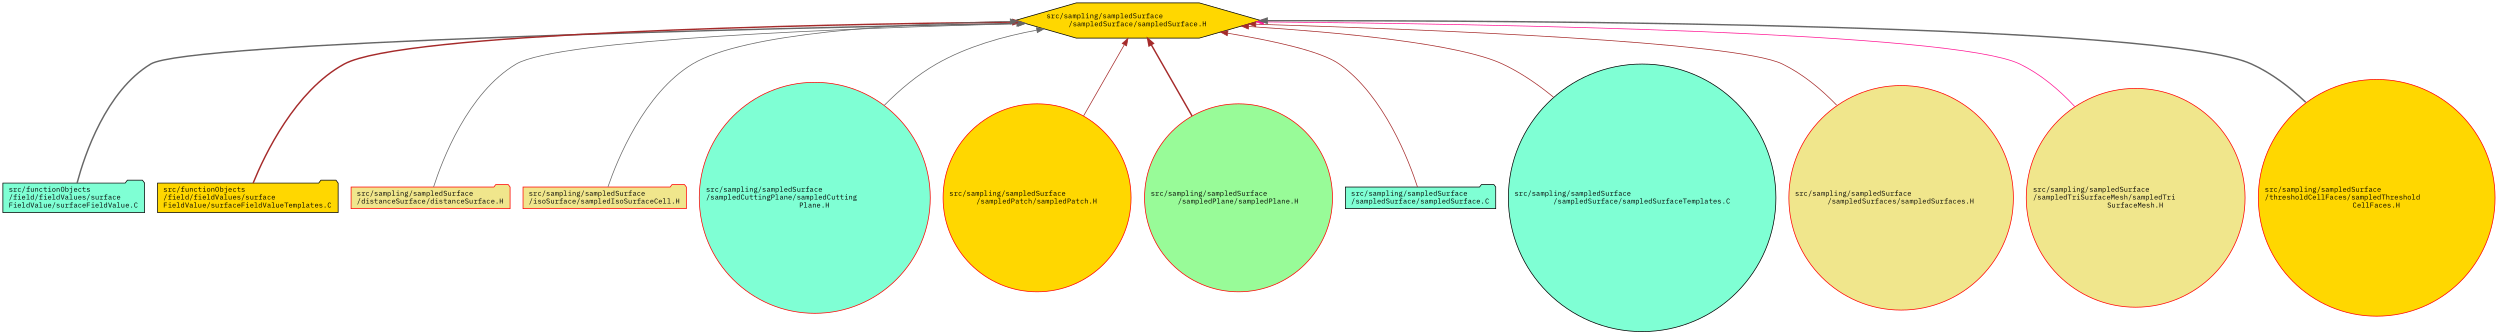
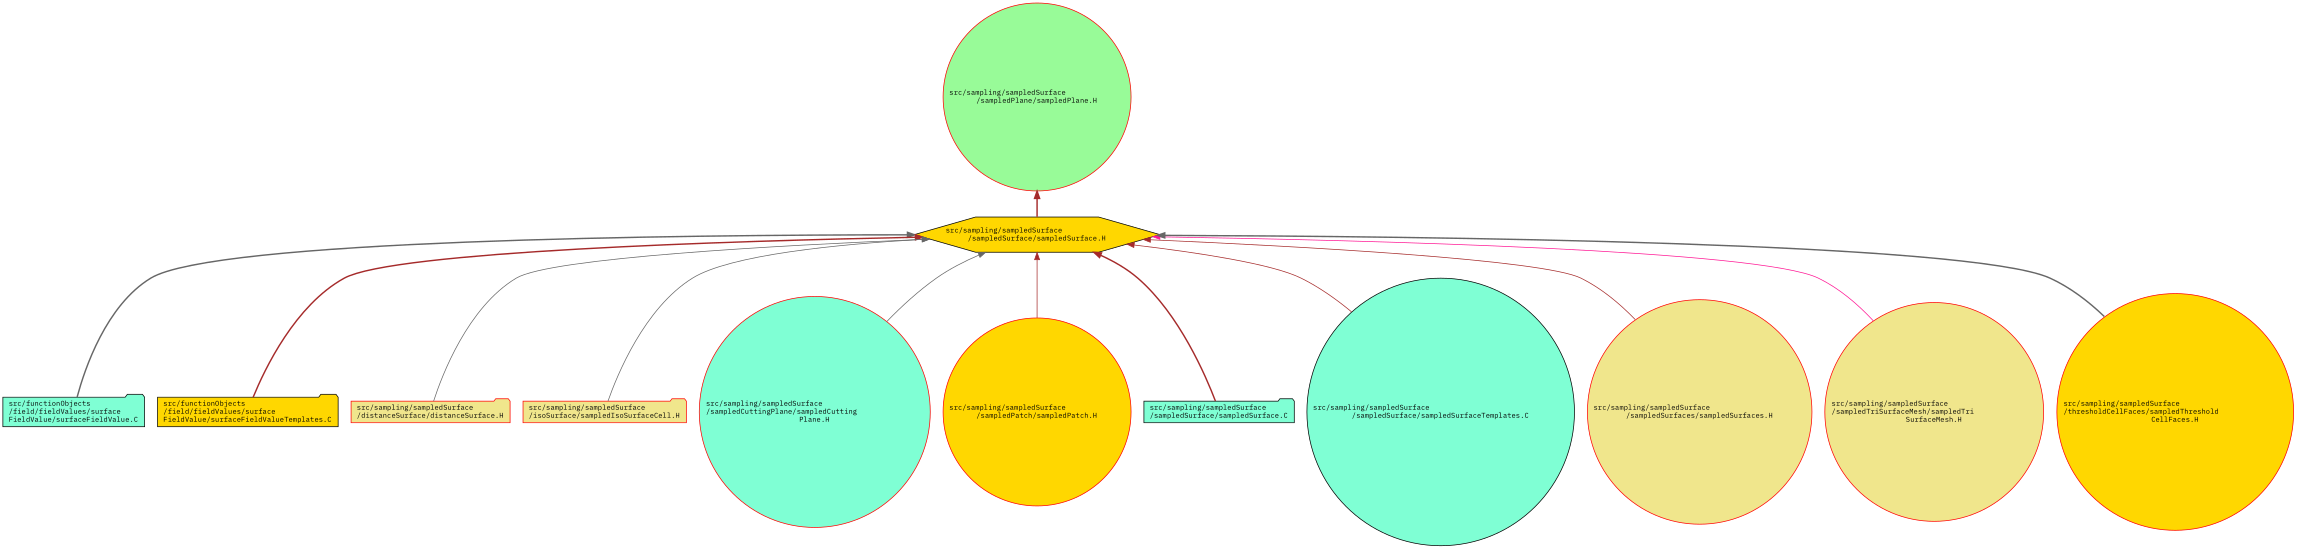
(1351, 74) -> (1172, 317)
(1172, 80) -> (1037, 208)
